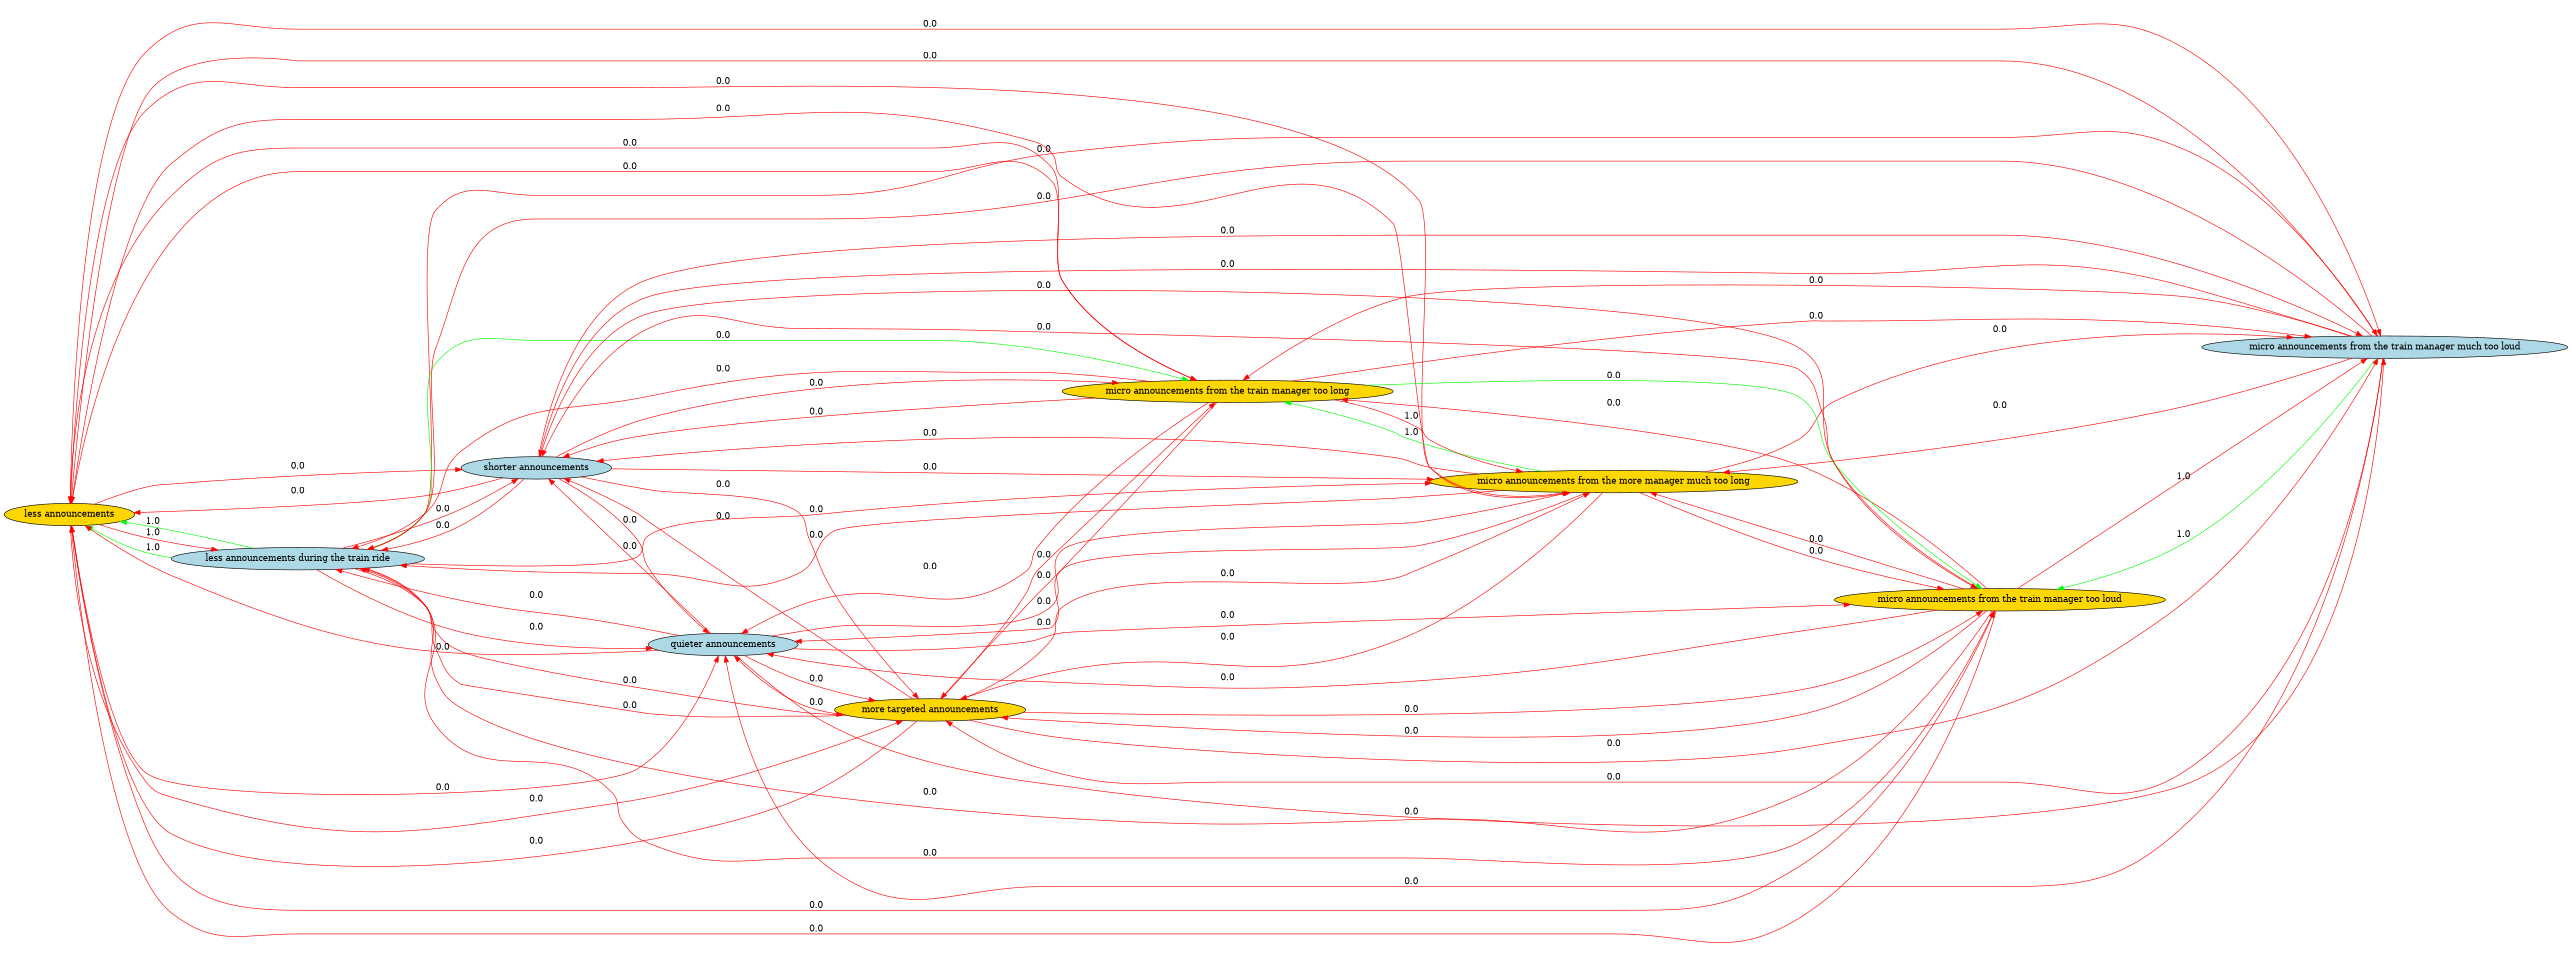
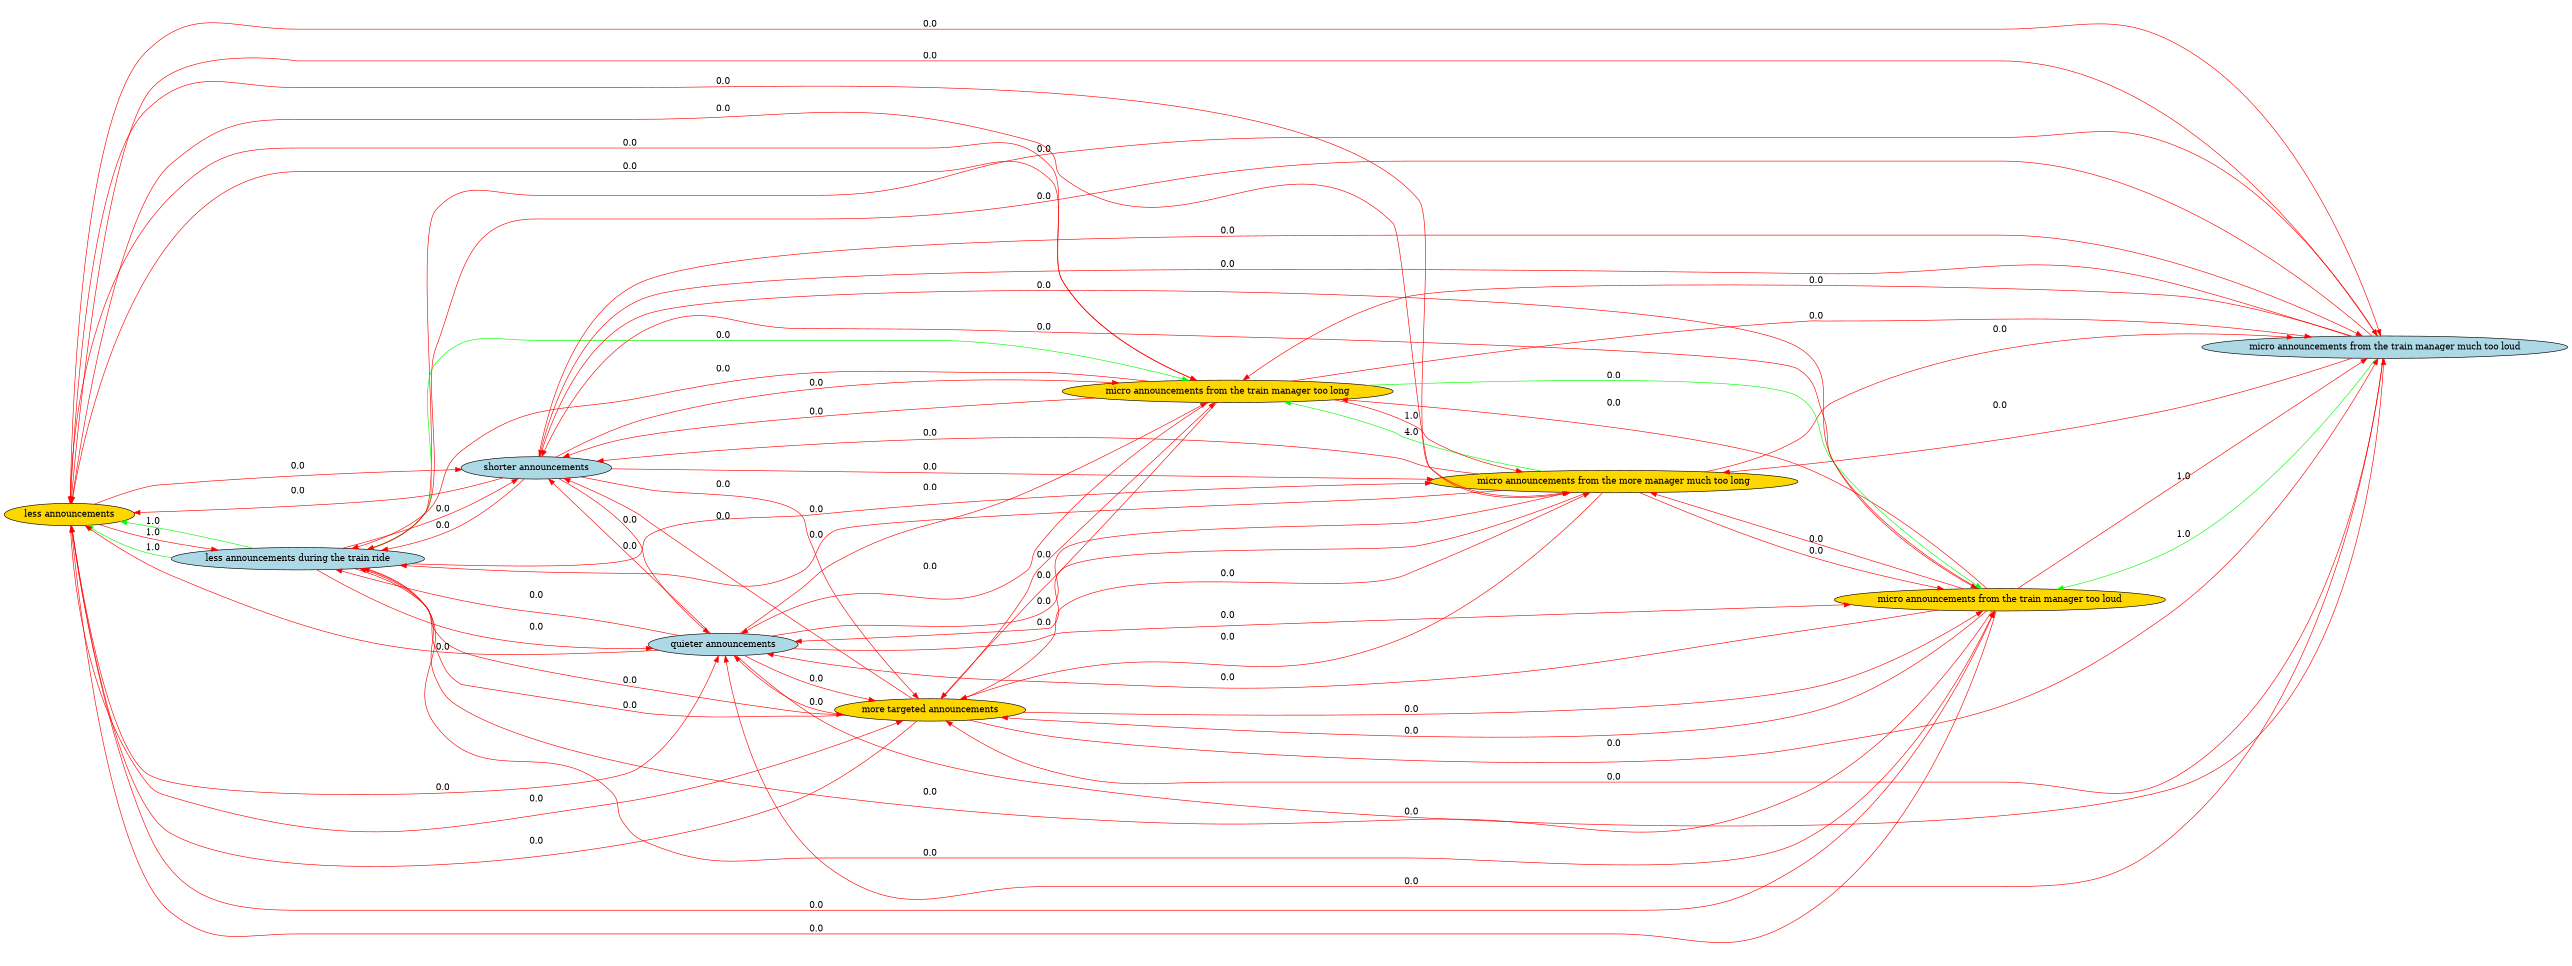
(1411, 433) -> (1411, 433)
none -> (979, 510)
